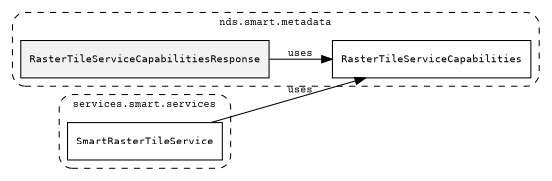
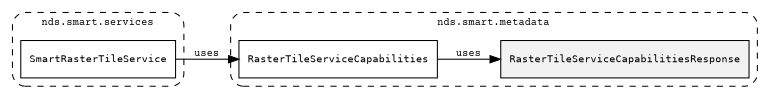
(295, 59) -> (464, 59)
(145, 104) -> (98, 22)
